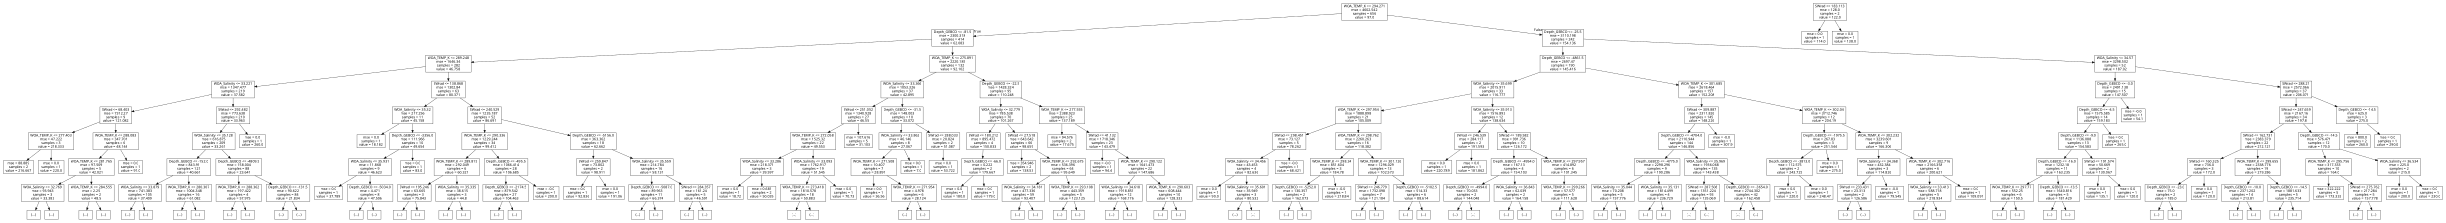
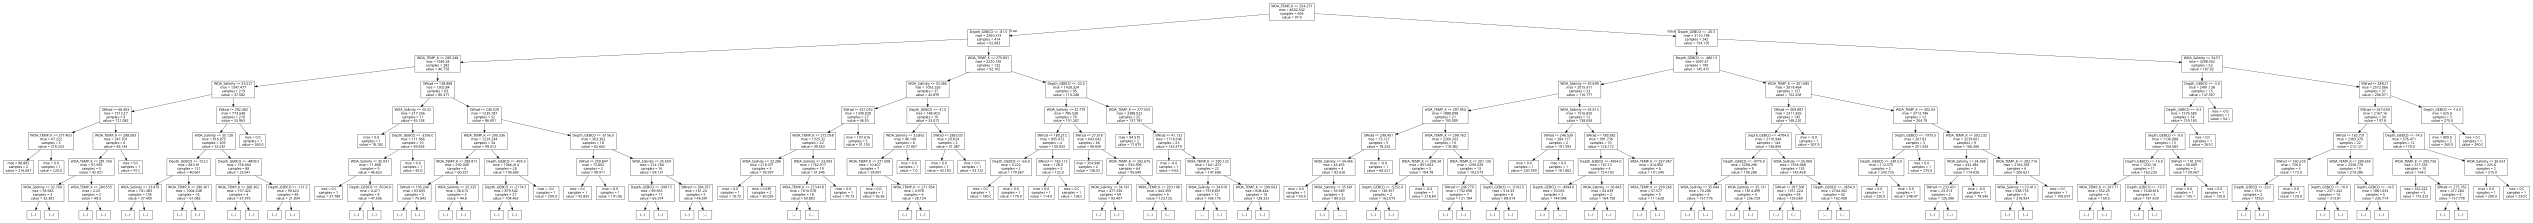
none -> (1053, 153)
none -> (939, 167)
